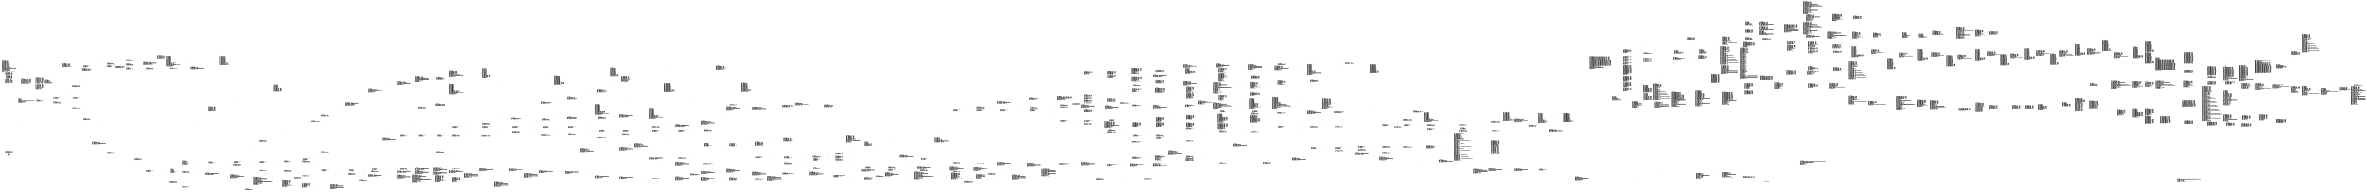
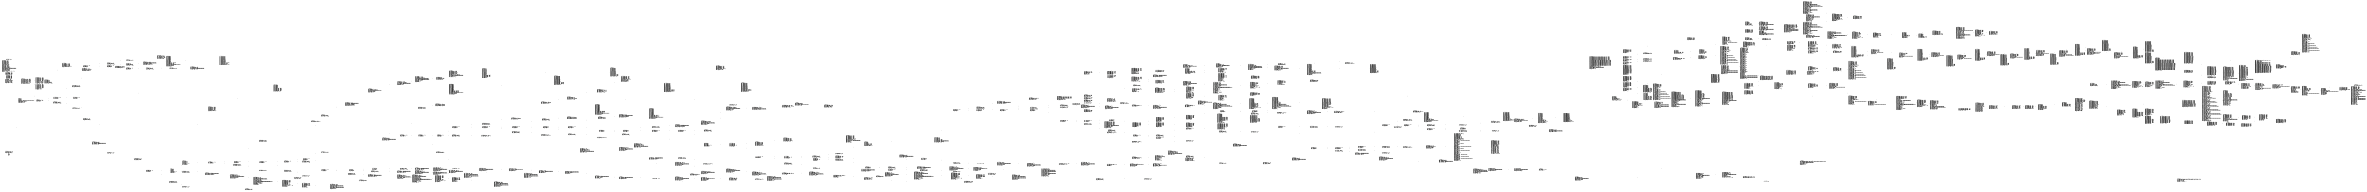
none -> (9, 59)
